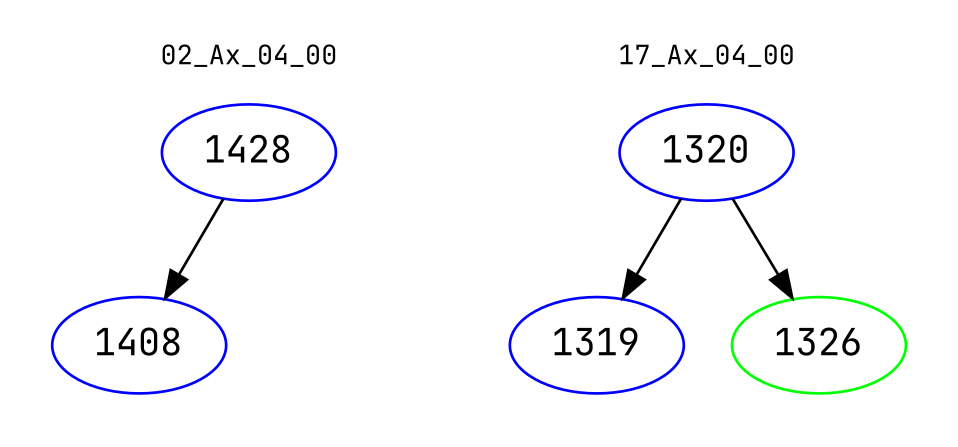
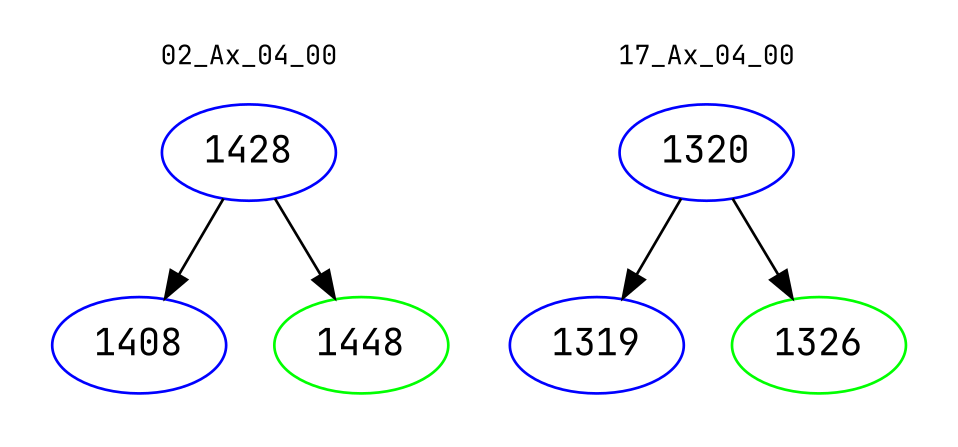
none -> (361, 345)
